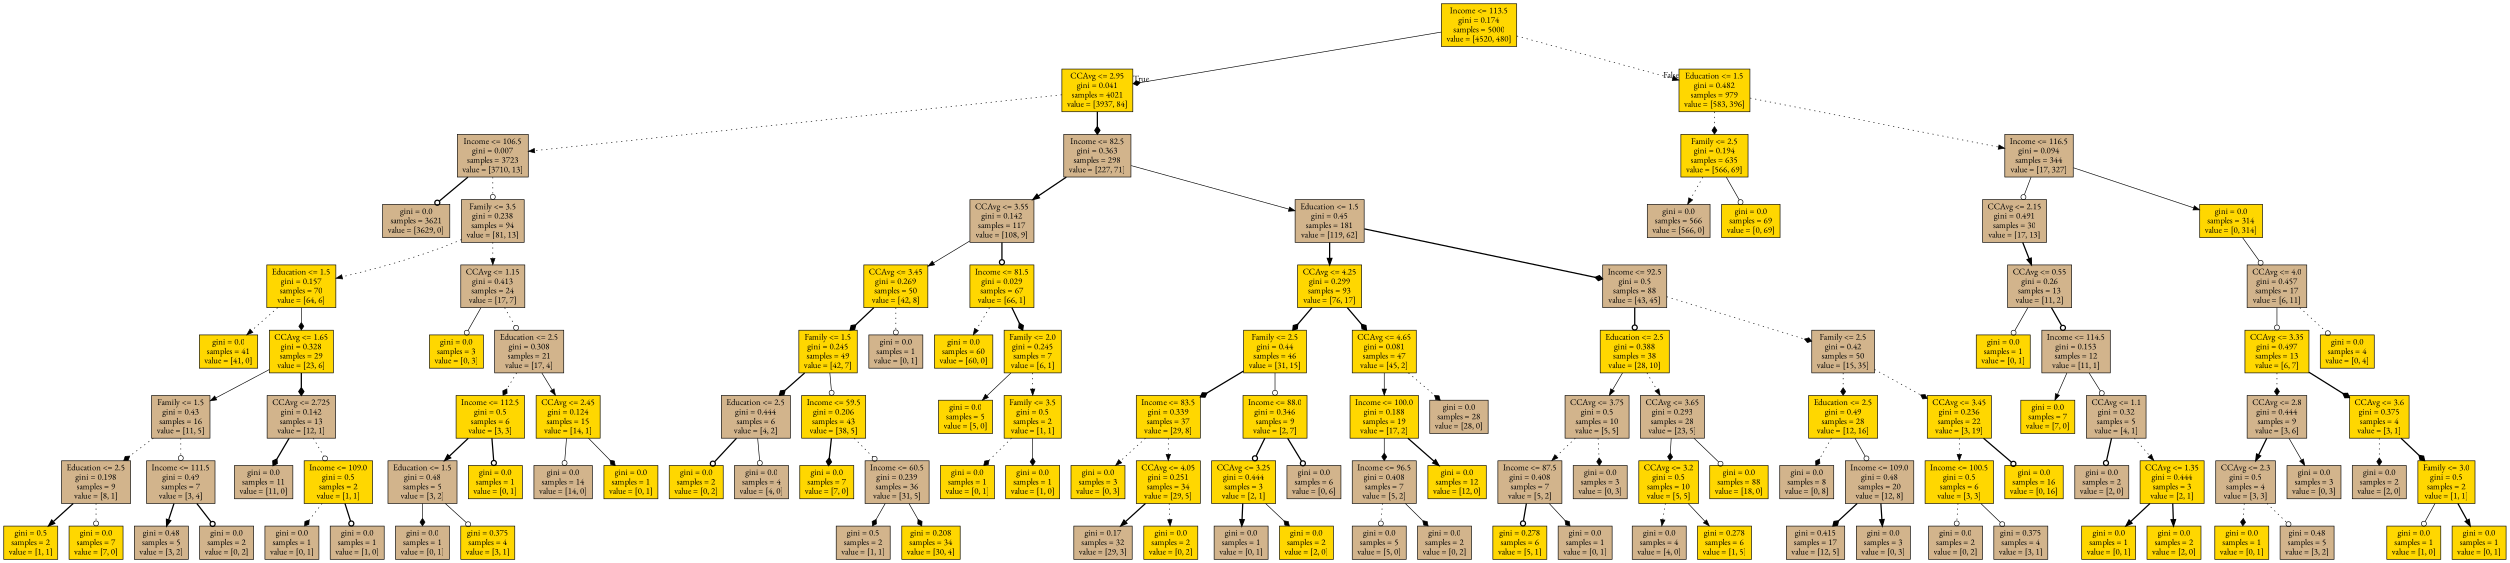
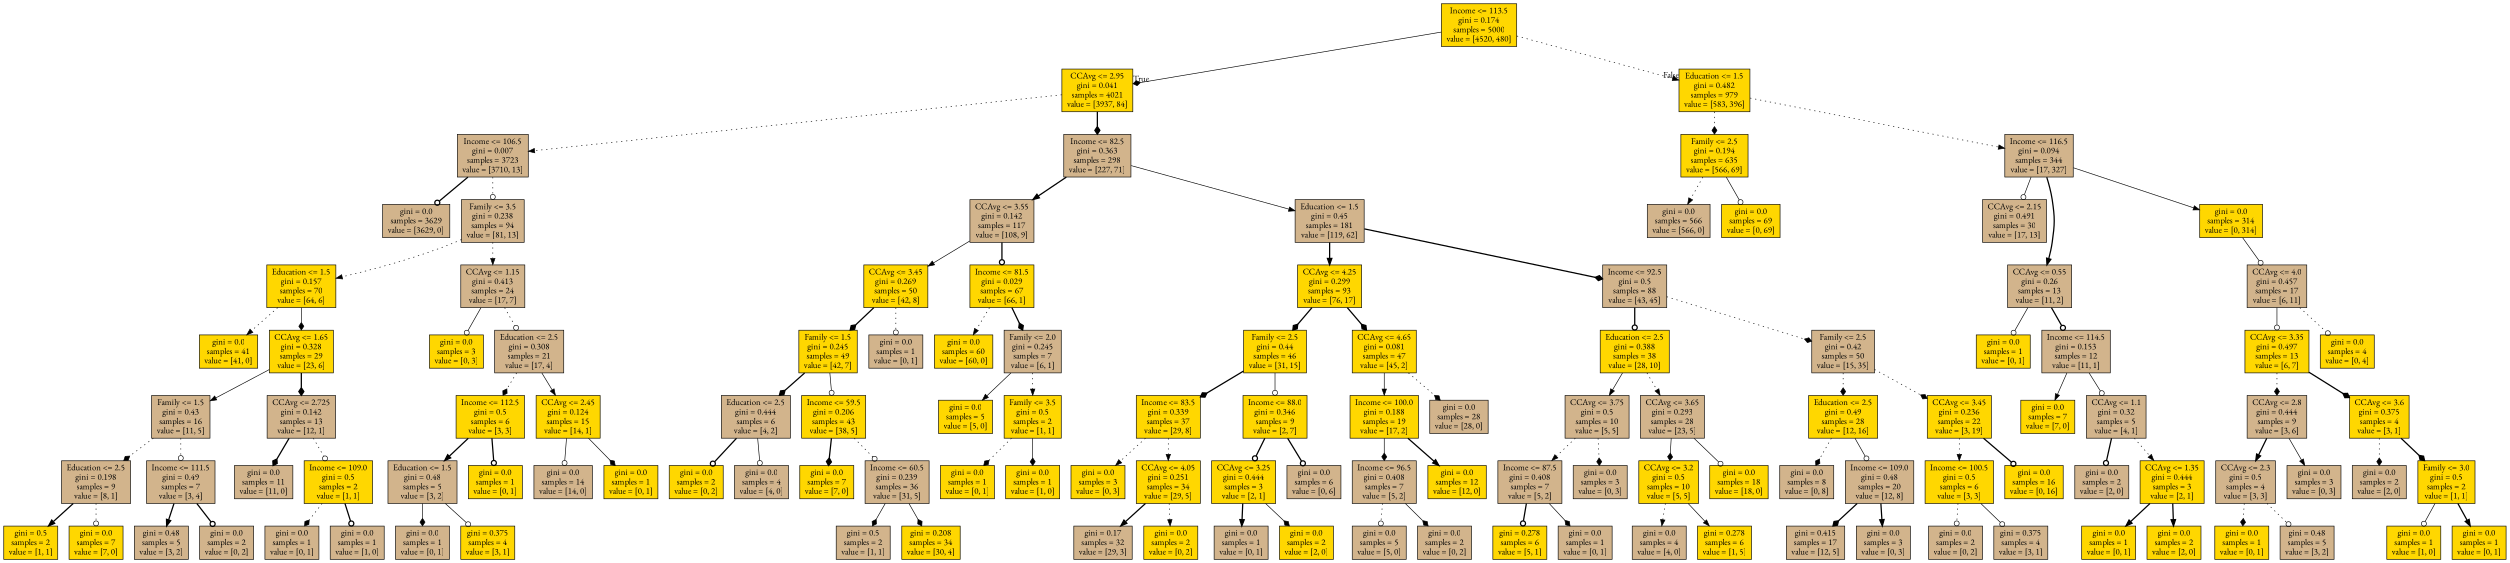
(416, 221) -> (416, 221)
(2026, 251) -> (2054, 218)
(1033, 352) -> (1033, 352)
(1739, 482) -> (1739, 482)
